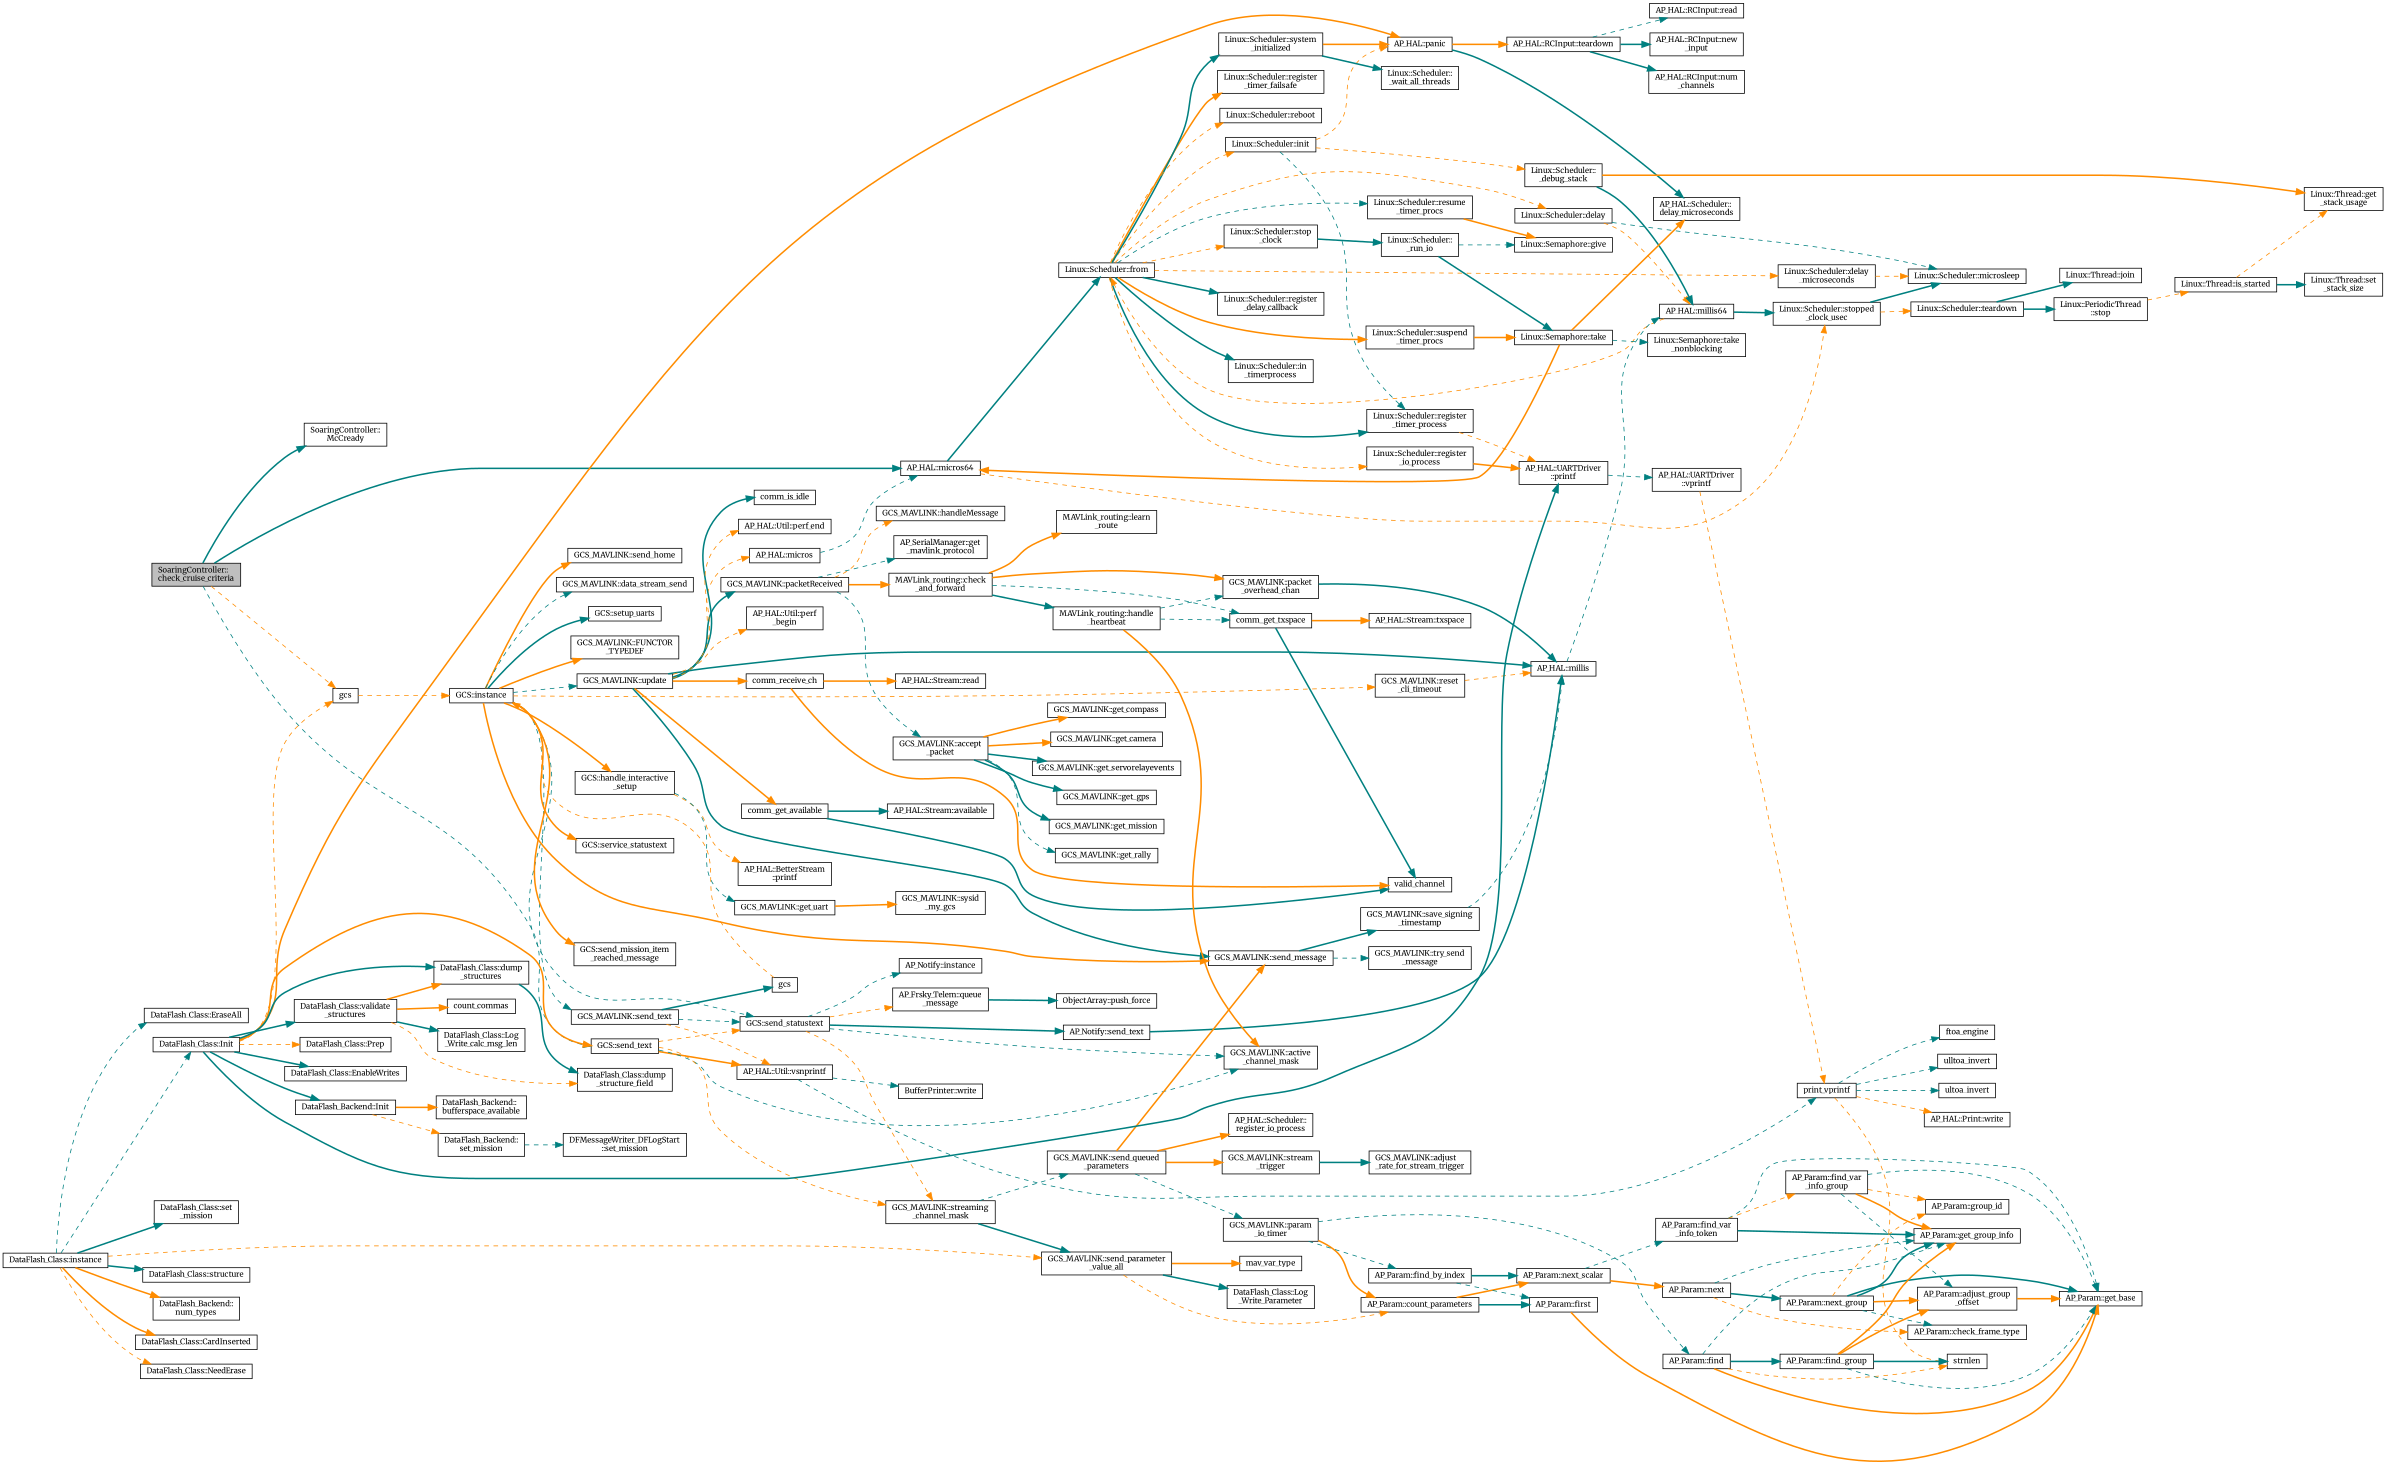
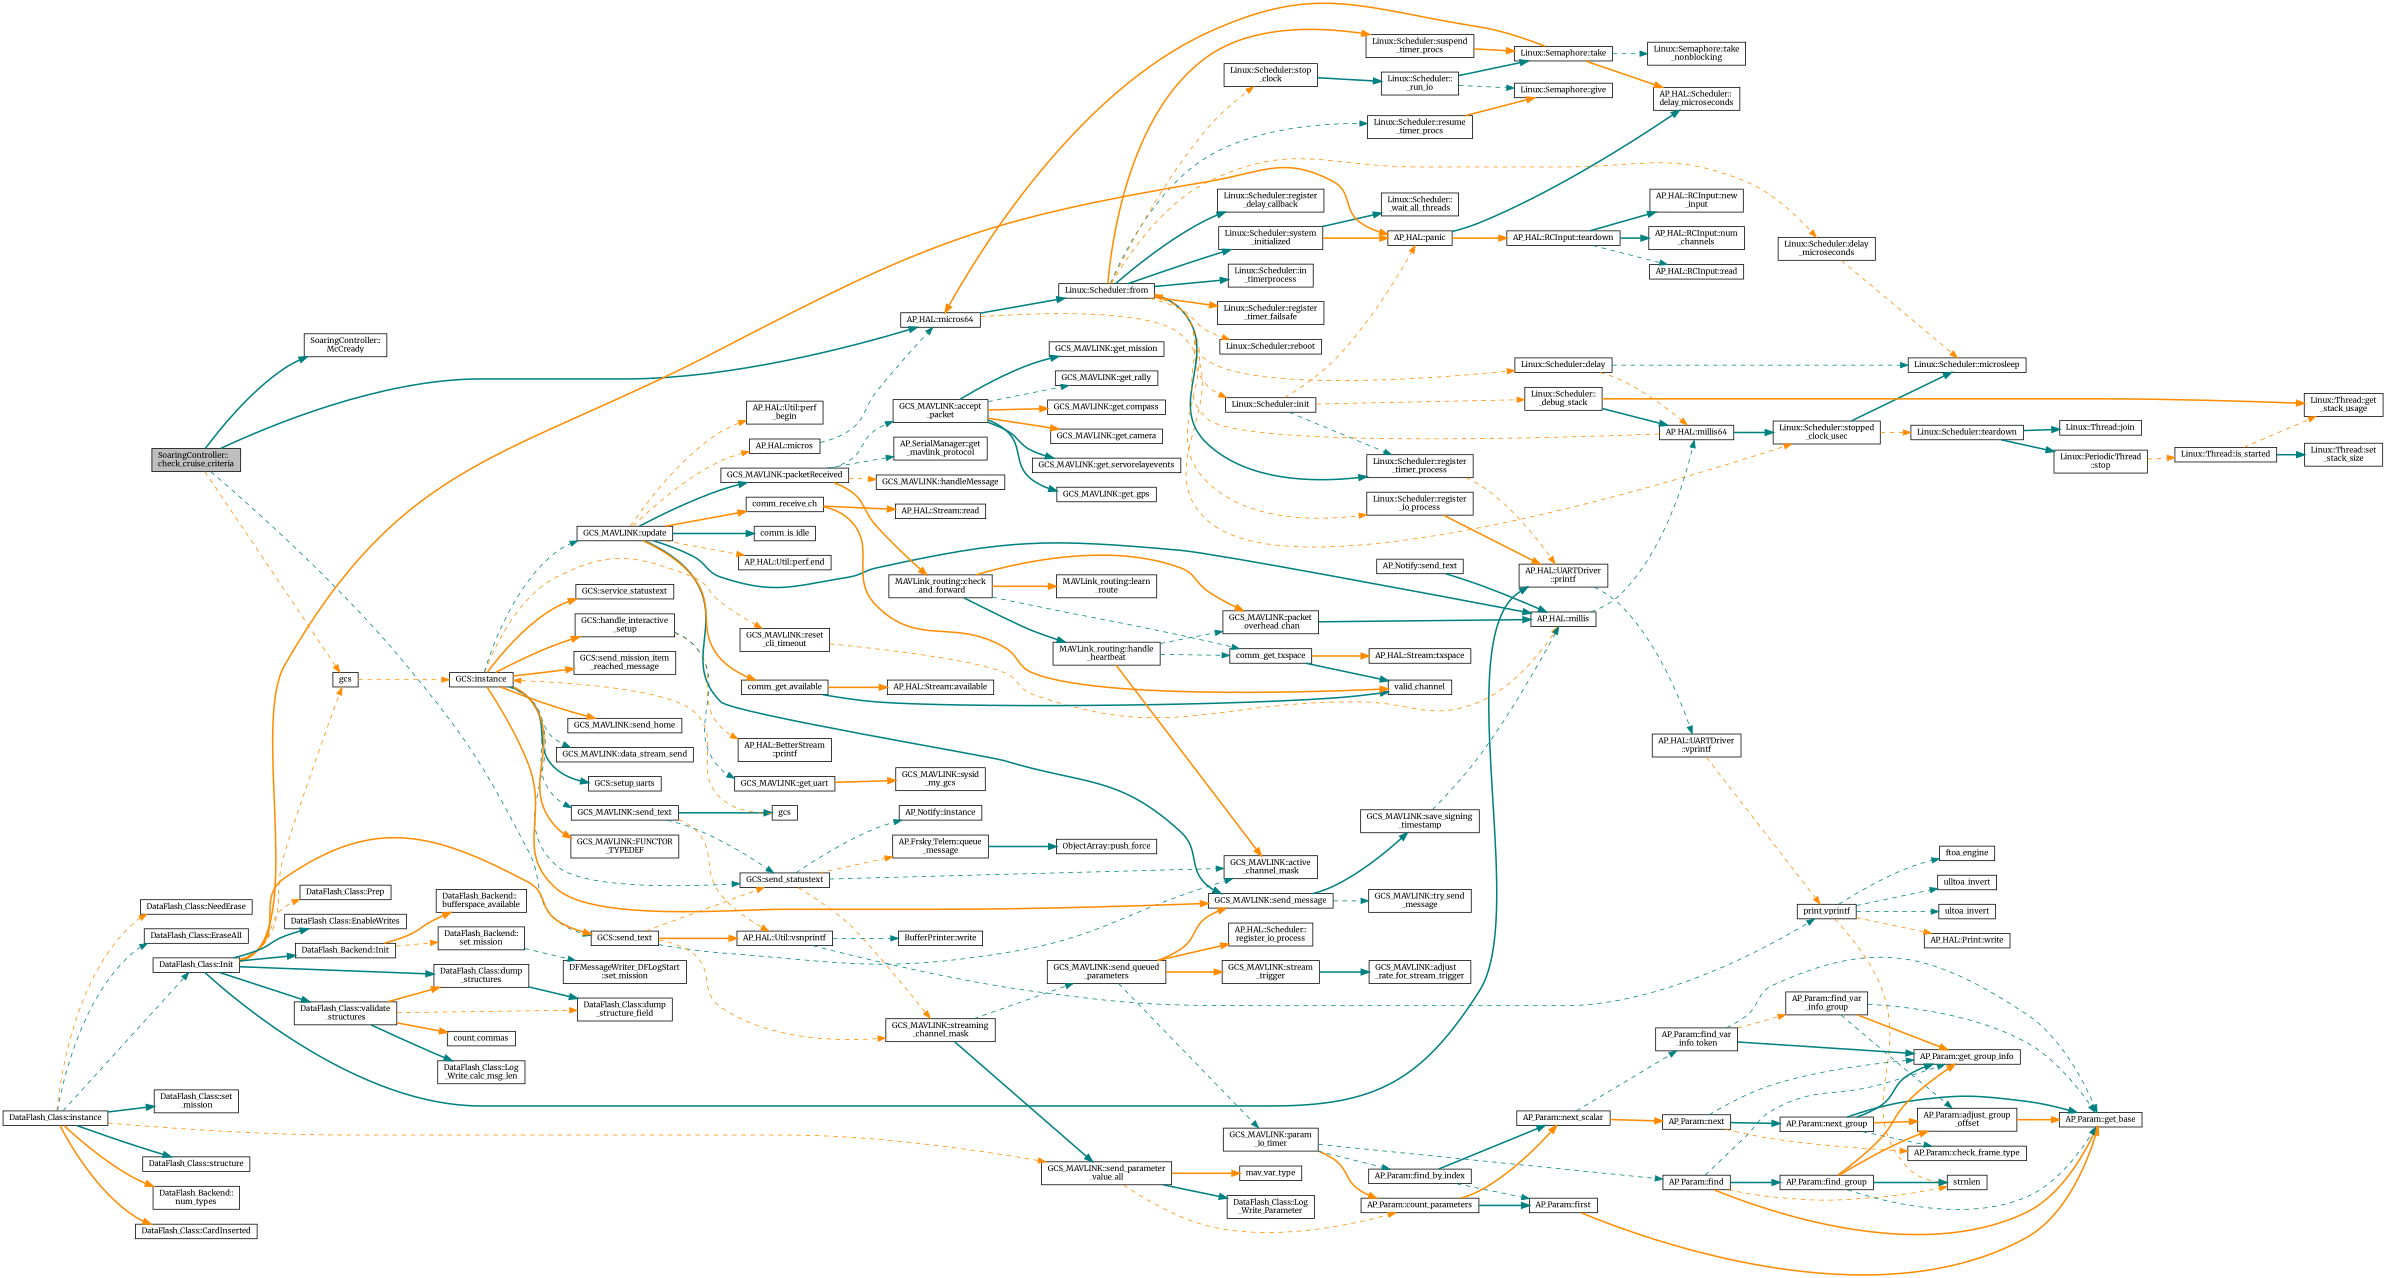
(854, 811) -> (854, 687)
(943, 1028) -> none
(1967, 1207) -> none
